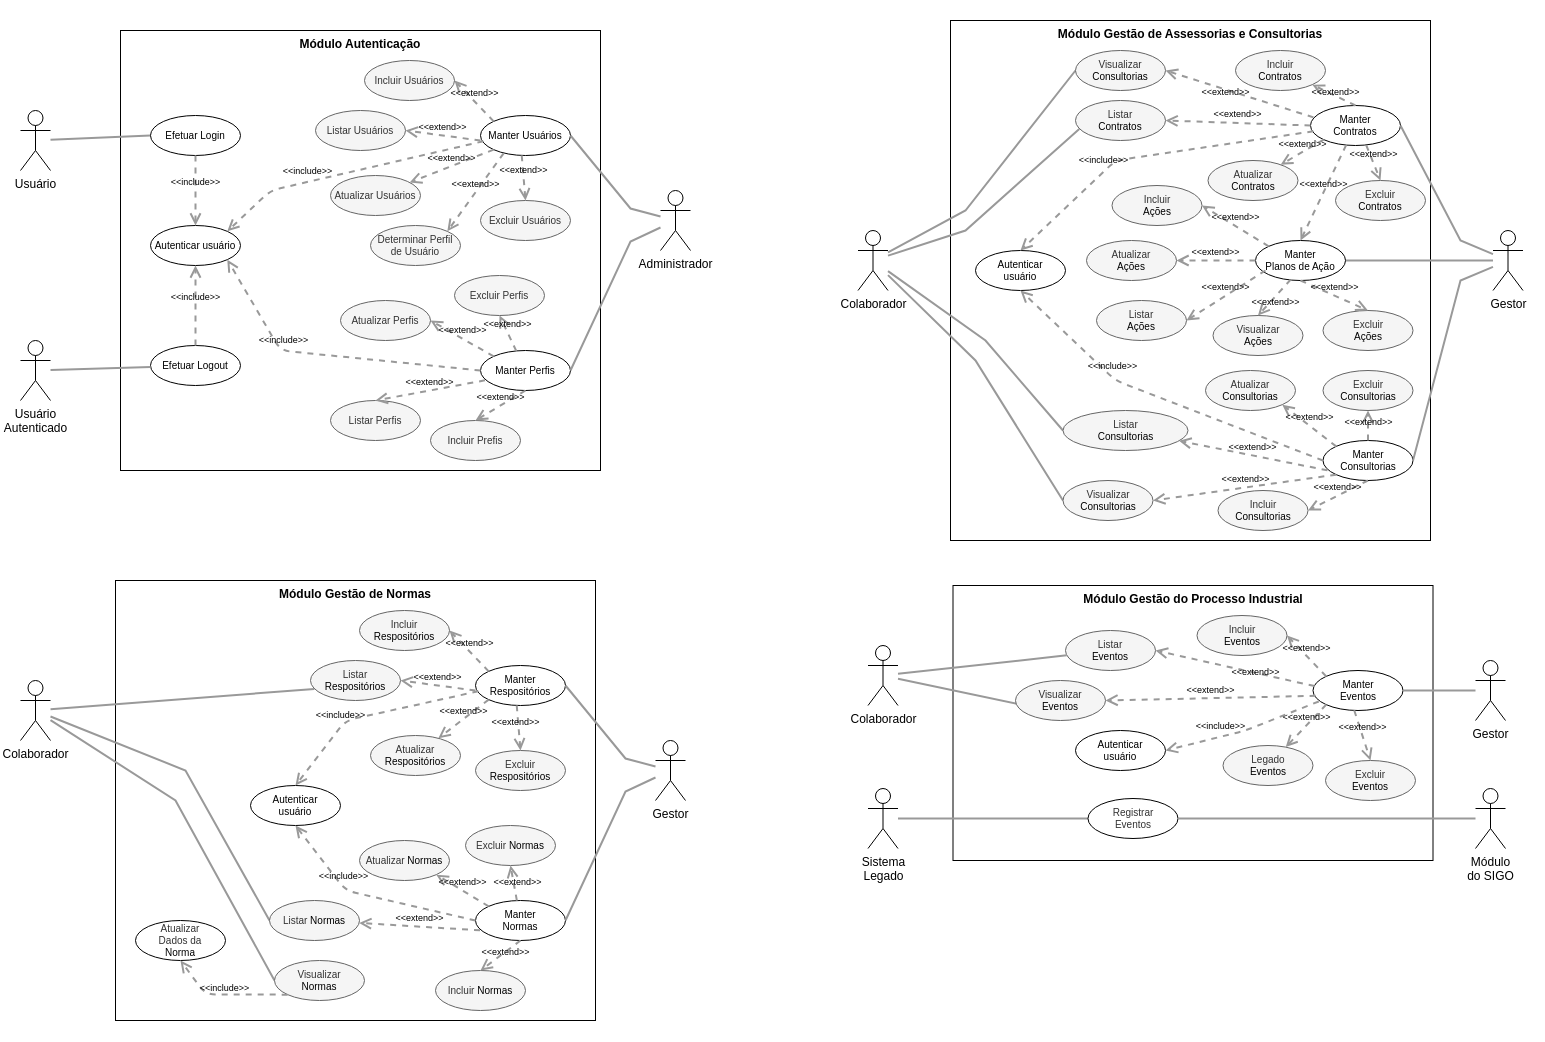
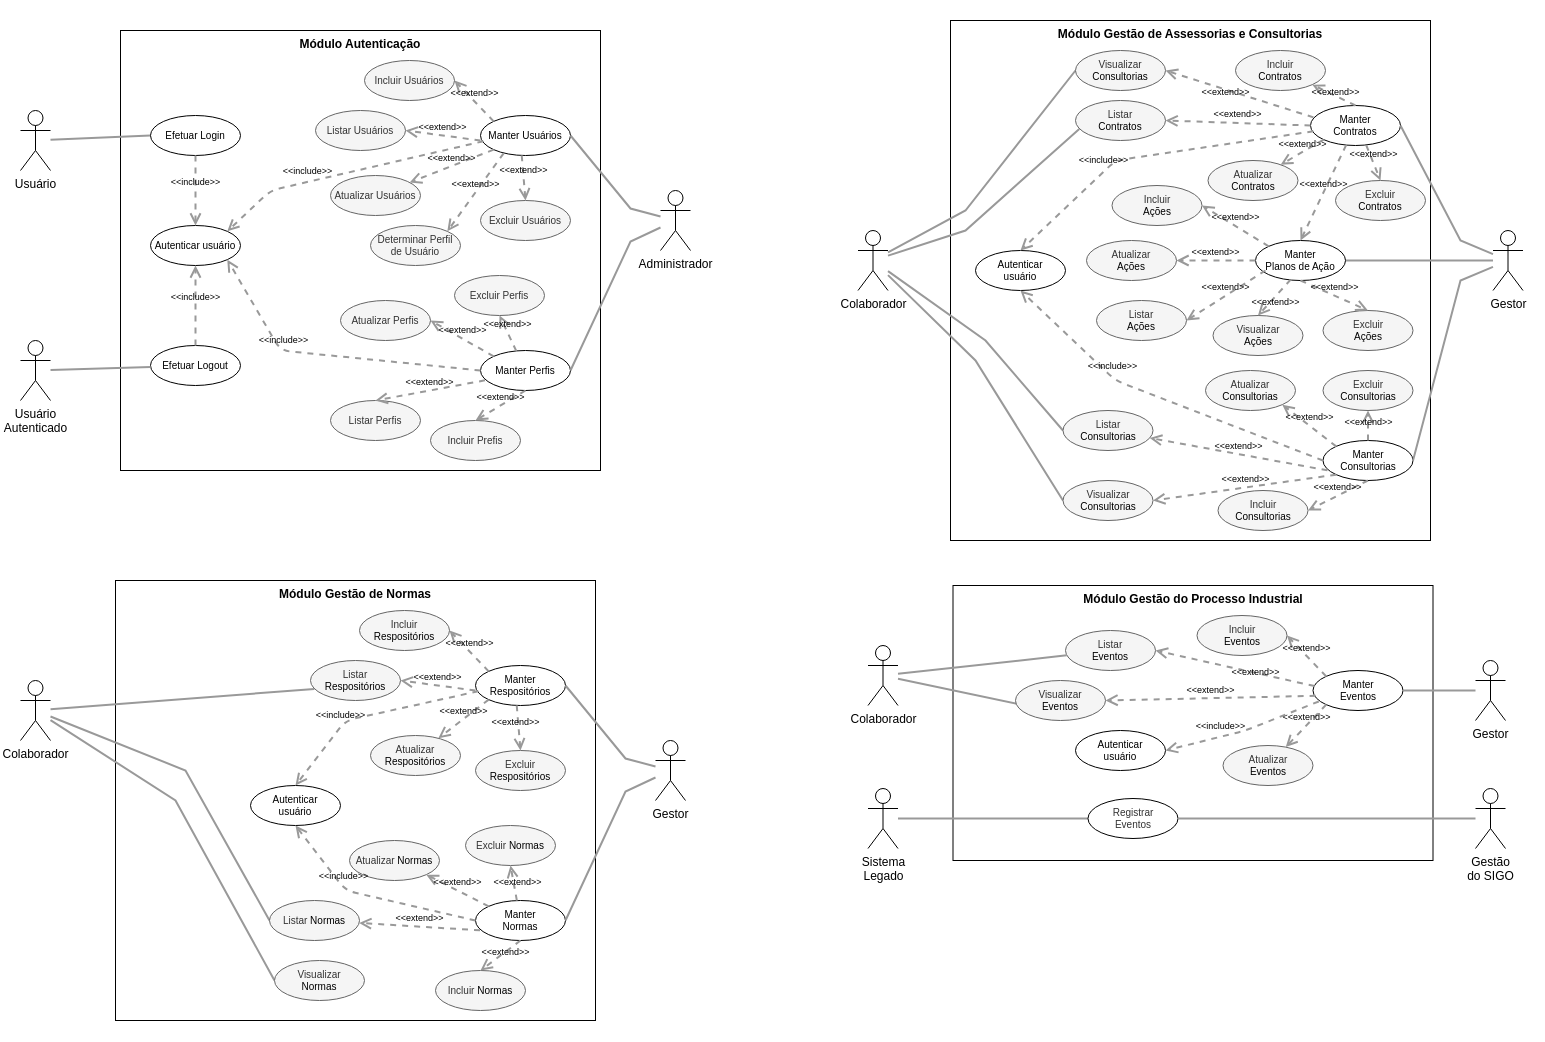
(1126, 431) -> (1108, 431)
(1359, 727) -> none
(1269, 766) -> (1269, 766)
(1371, 781) -> none
(405, 861) -> (395, 861)
(1491, 870) -> (1491, 870)
(181, 941) -> none
(201, 988) -> none
